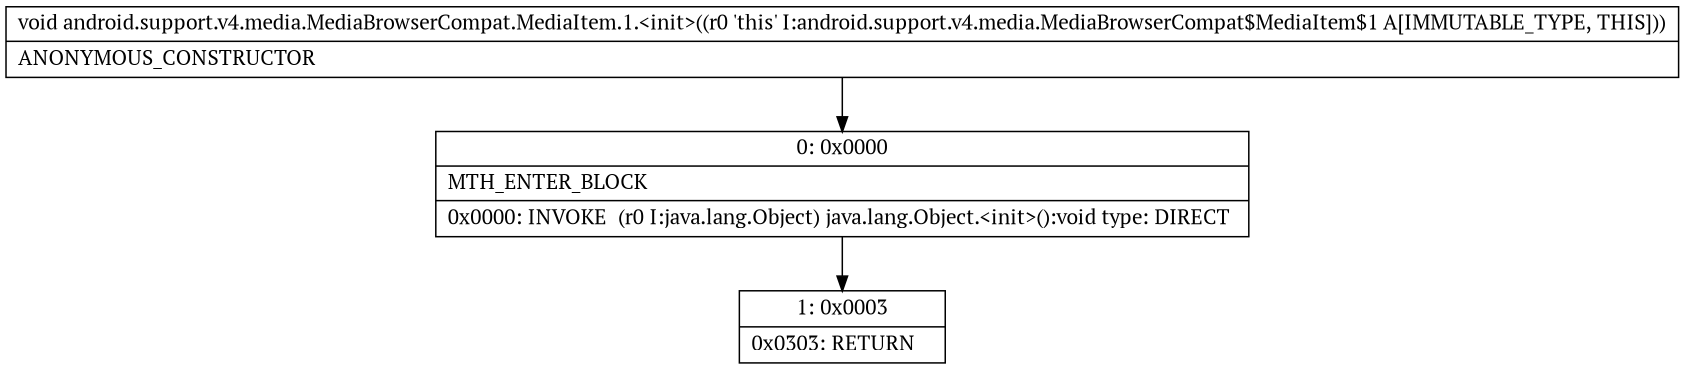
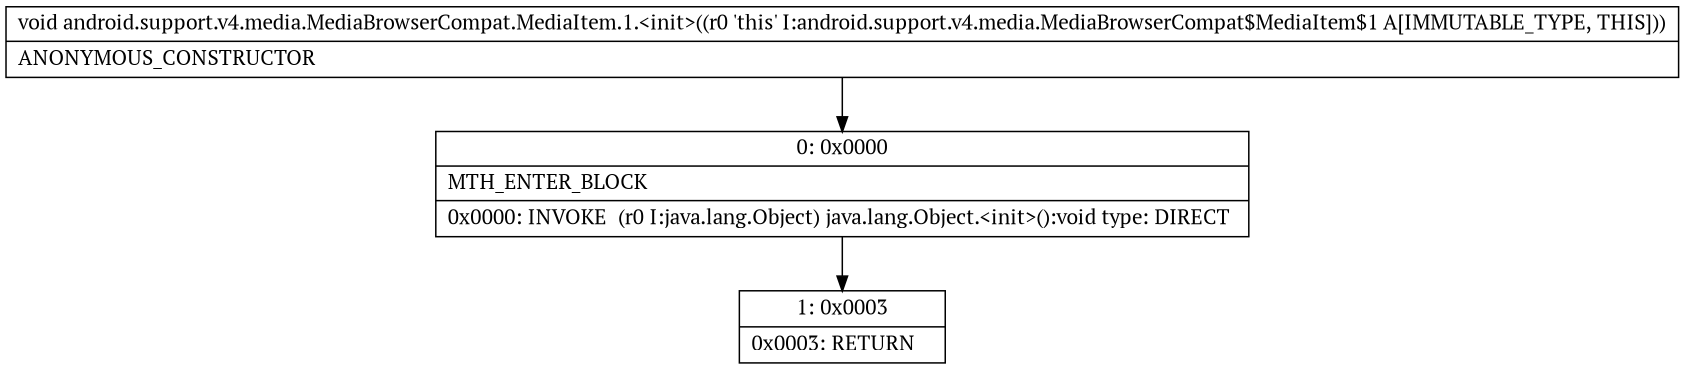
(842, 344) -> (842, 344)
